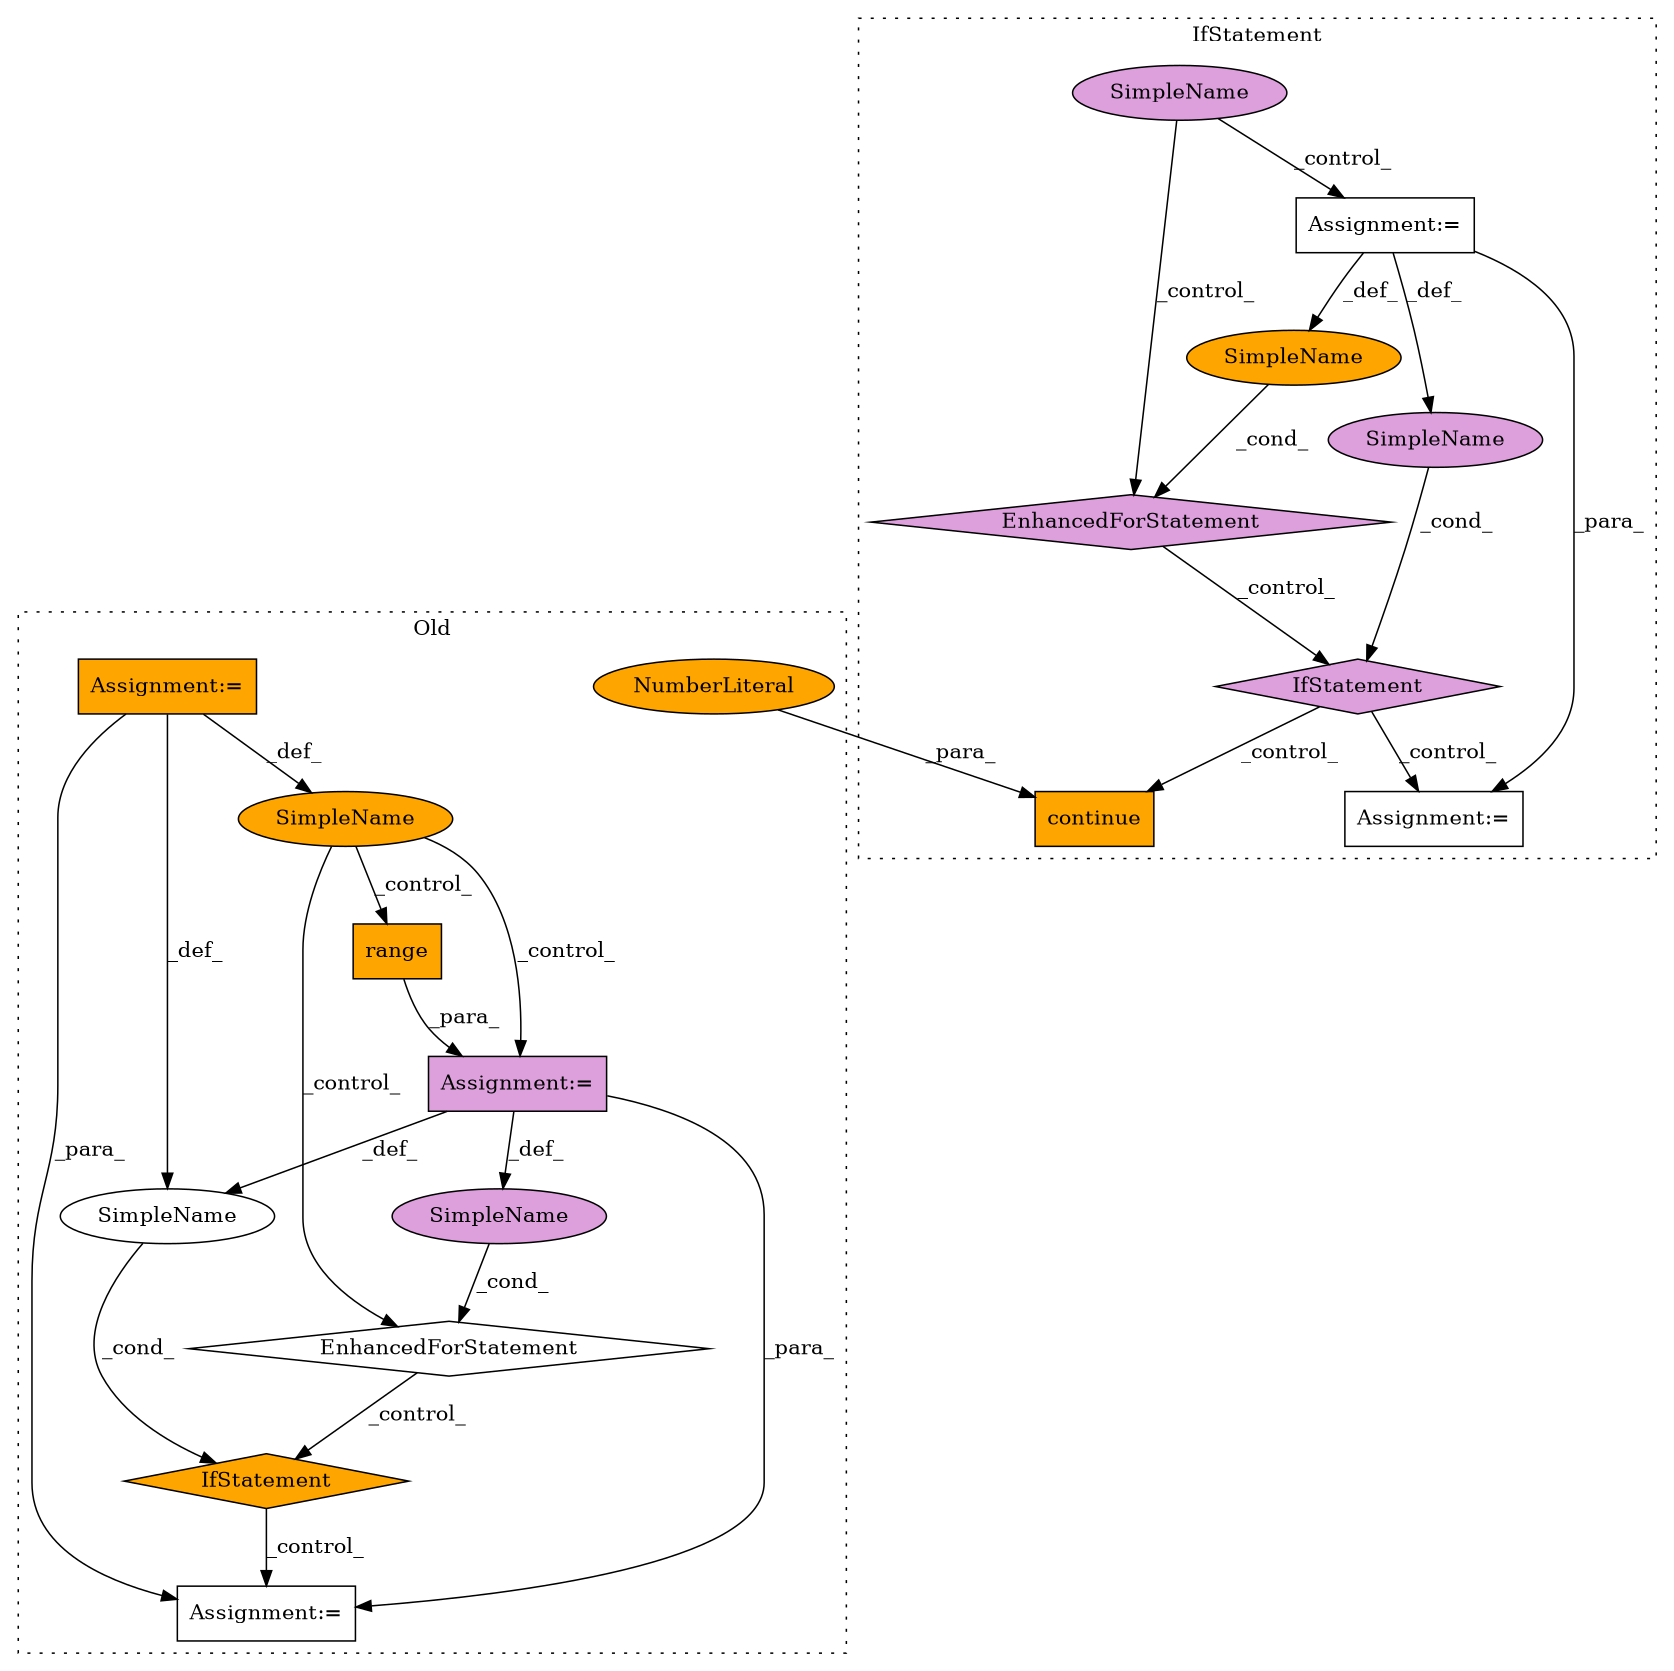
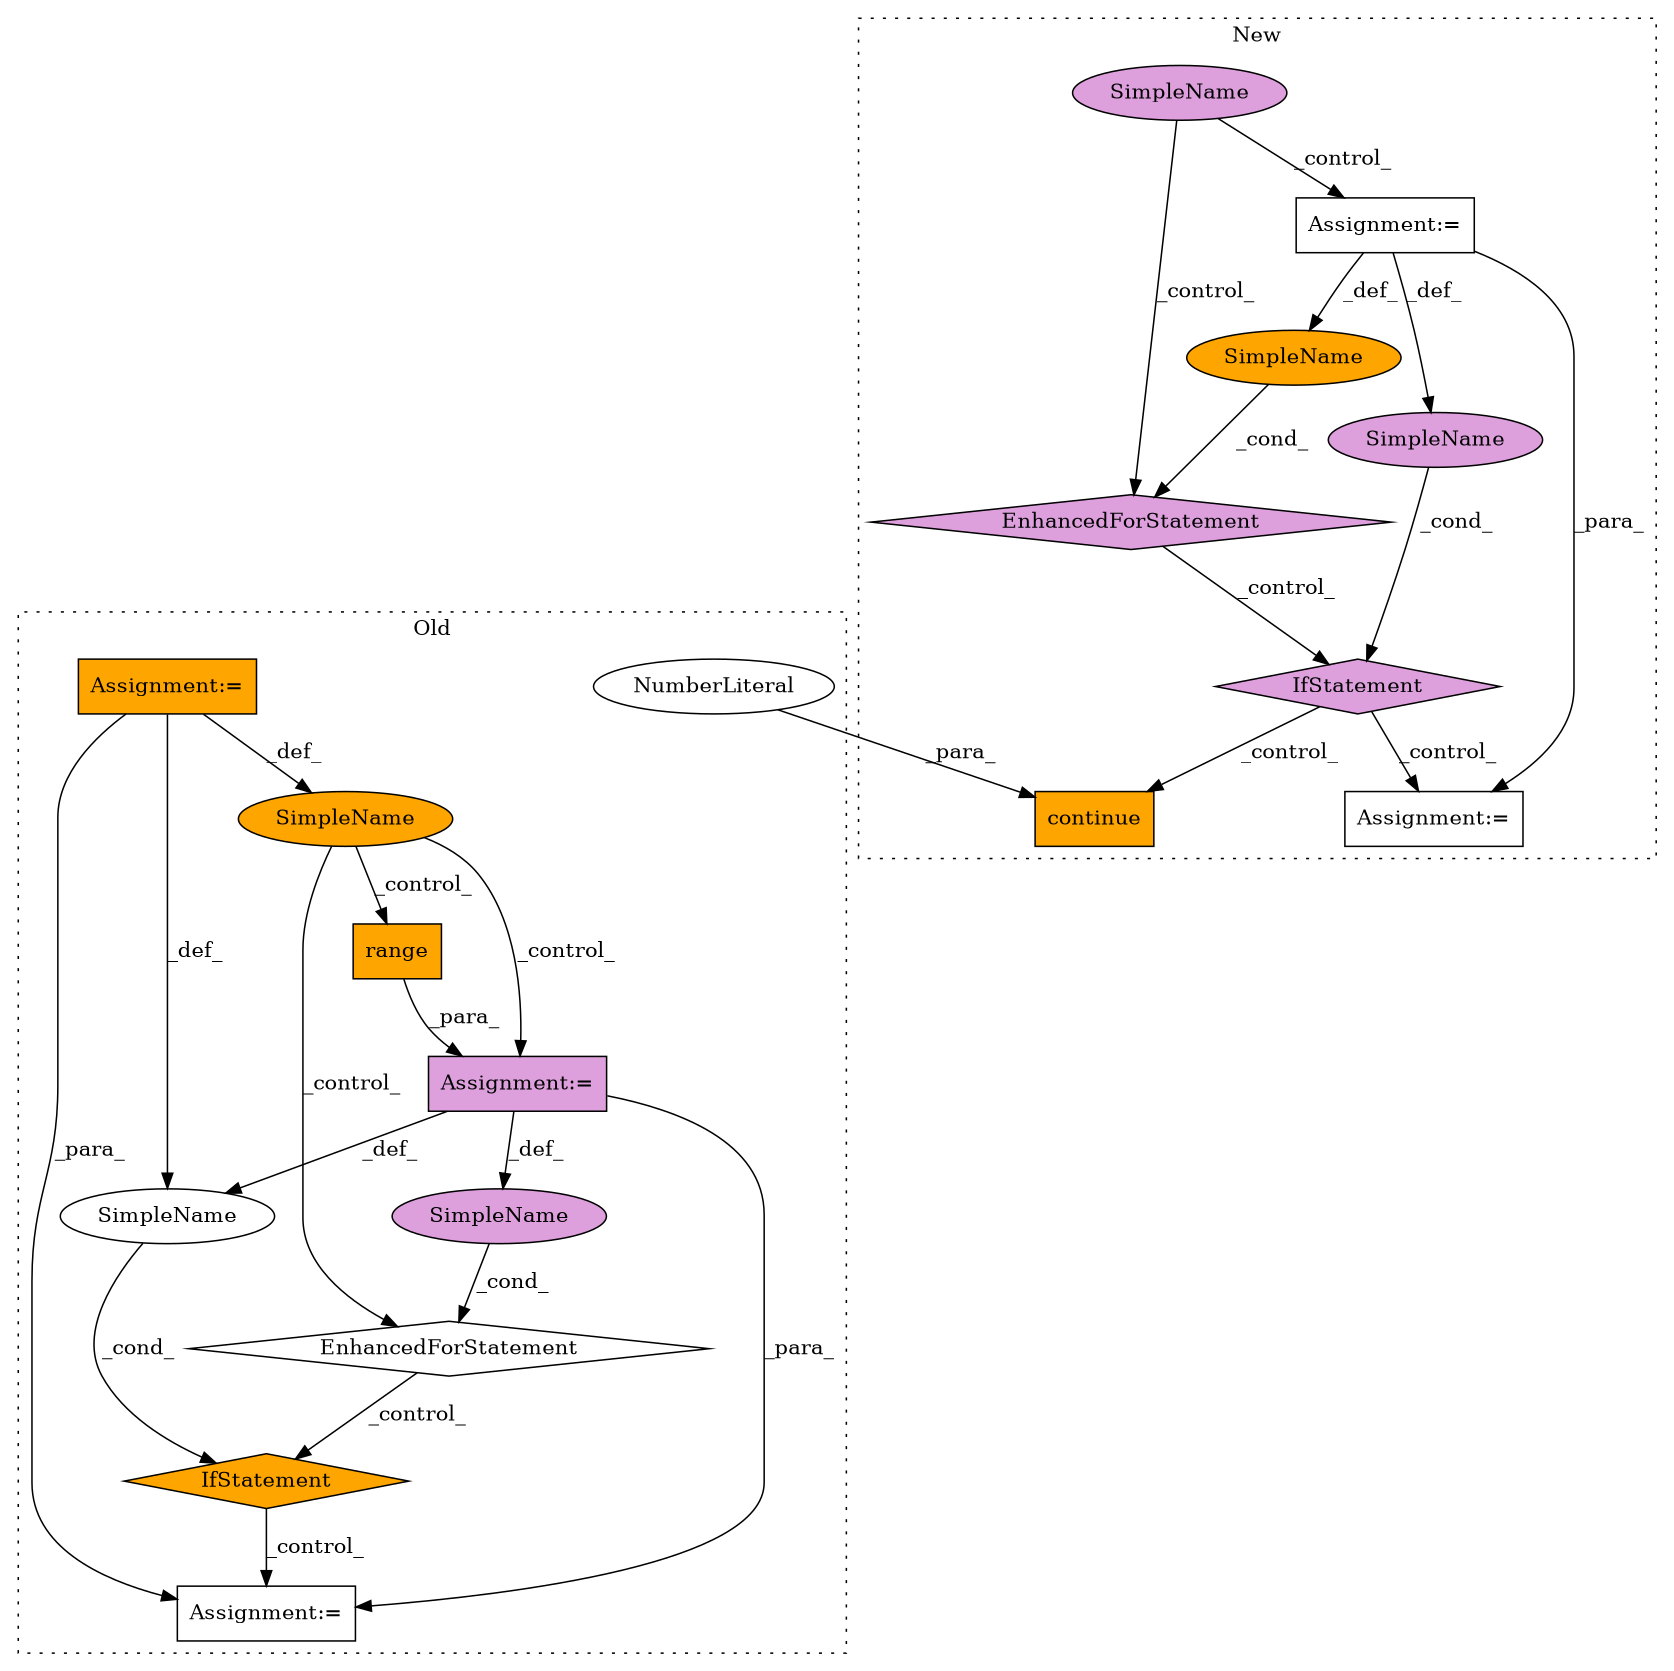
(1257, 36) -> (1257, 36)
(714, 687) -> (714, 687)
